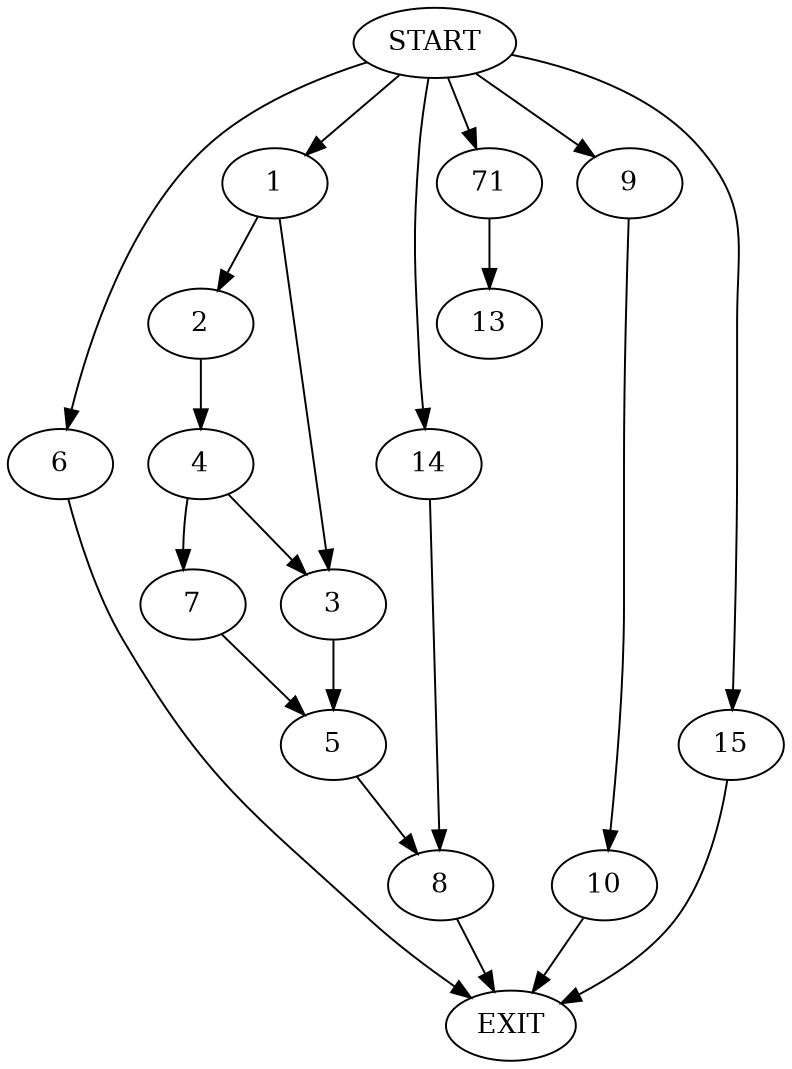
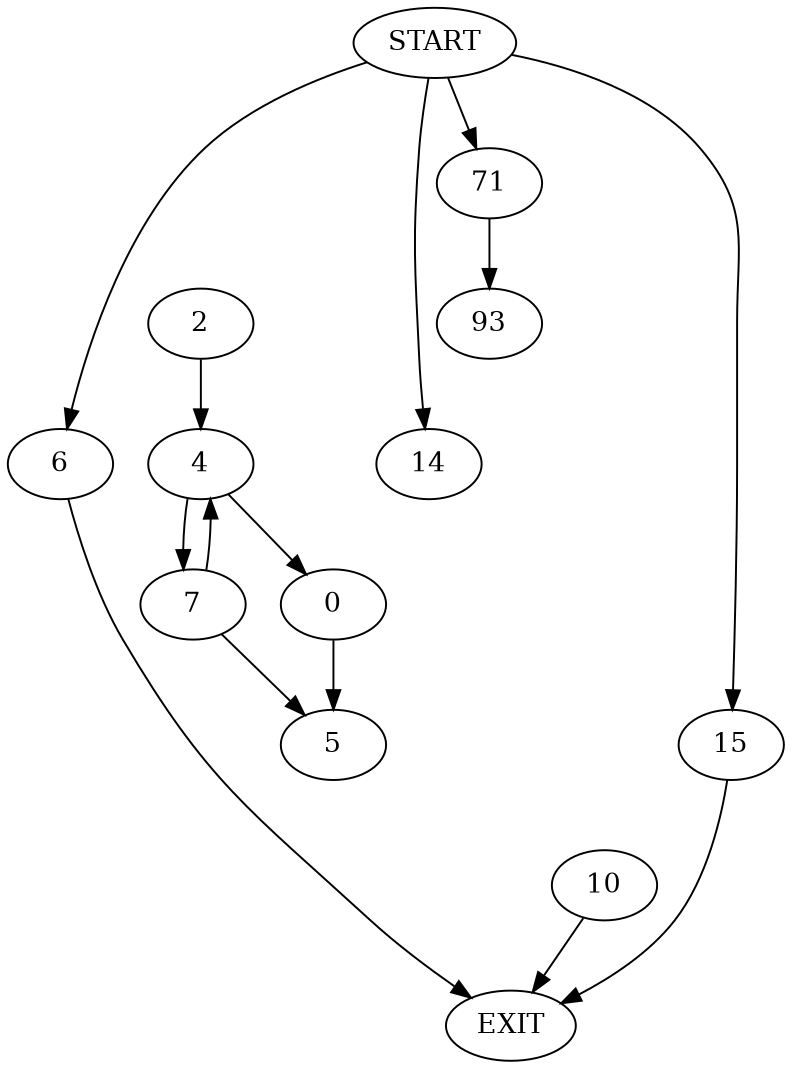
(275, 183) -> none
(630, 183) -> none
(489, 324) -> (489, 324)
none -> (209, 544)
(333, 604) -> (333, 604)
(441, 885) -> none
